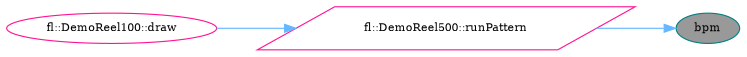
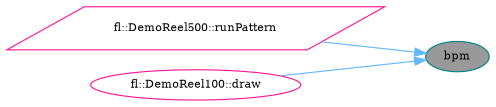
(251, 28) -> (347, 68)
